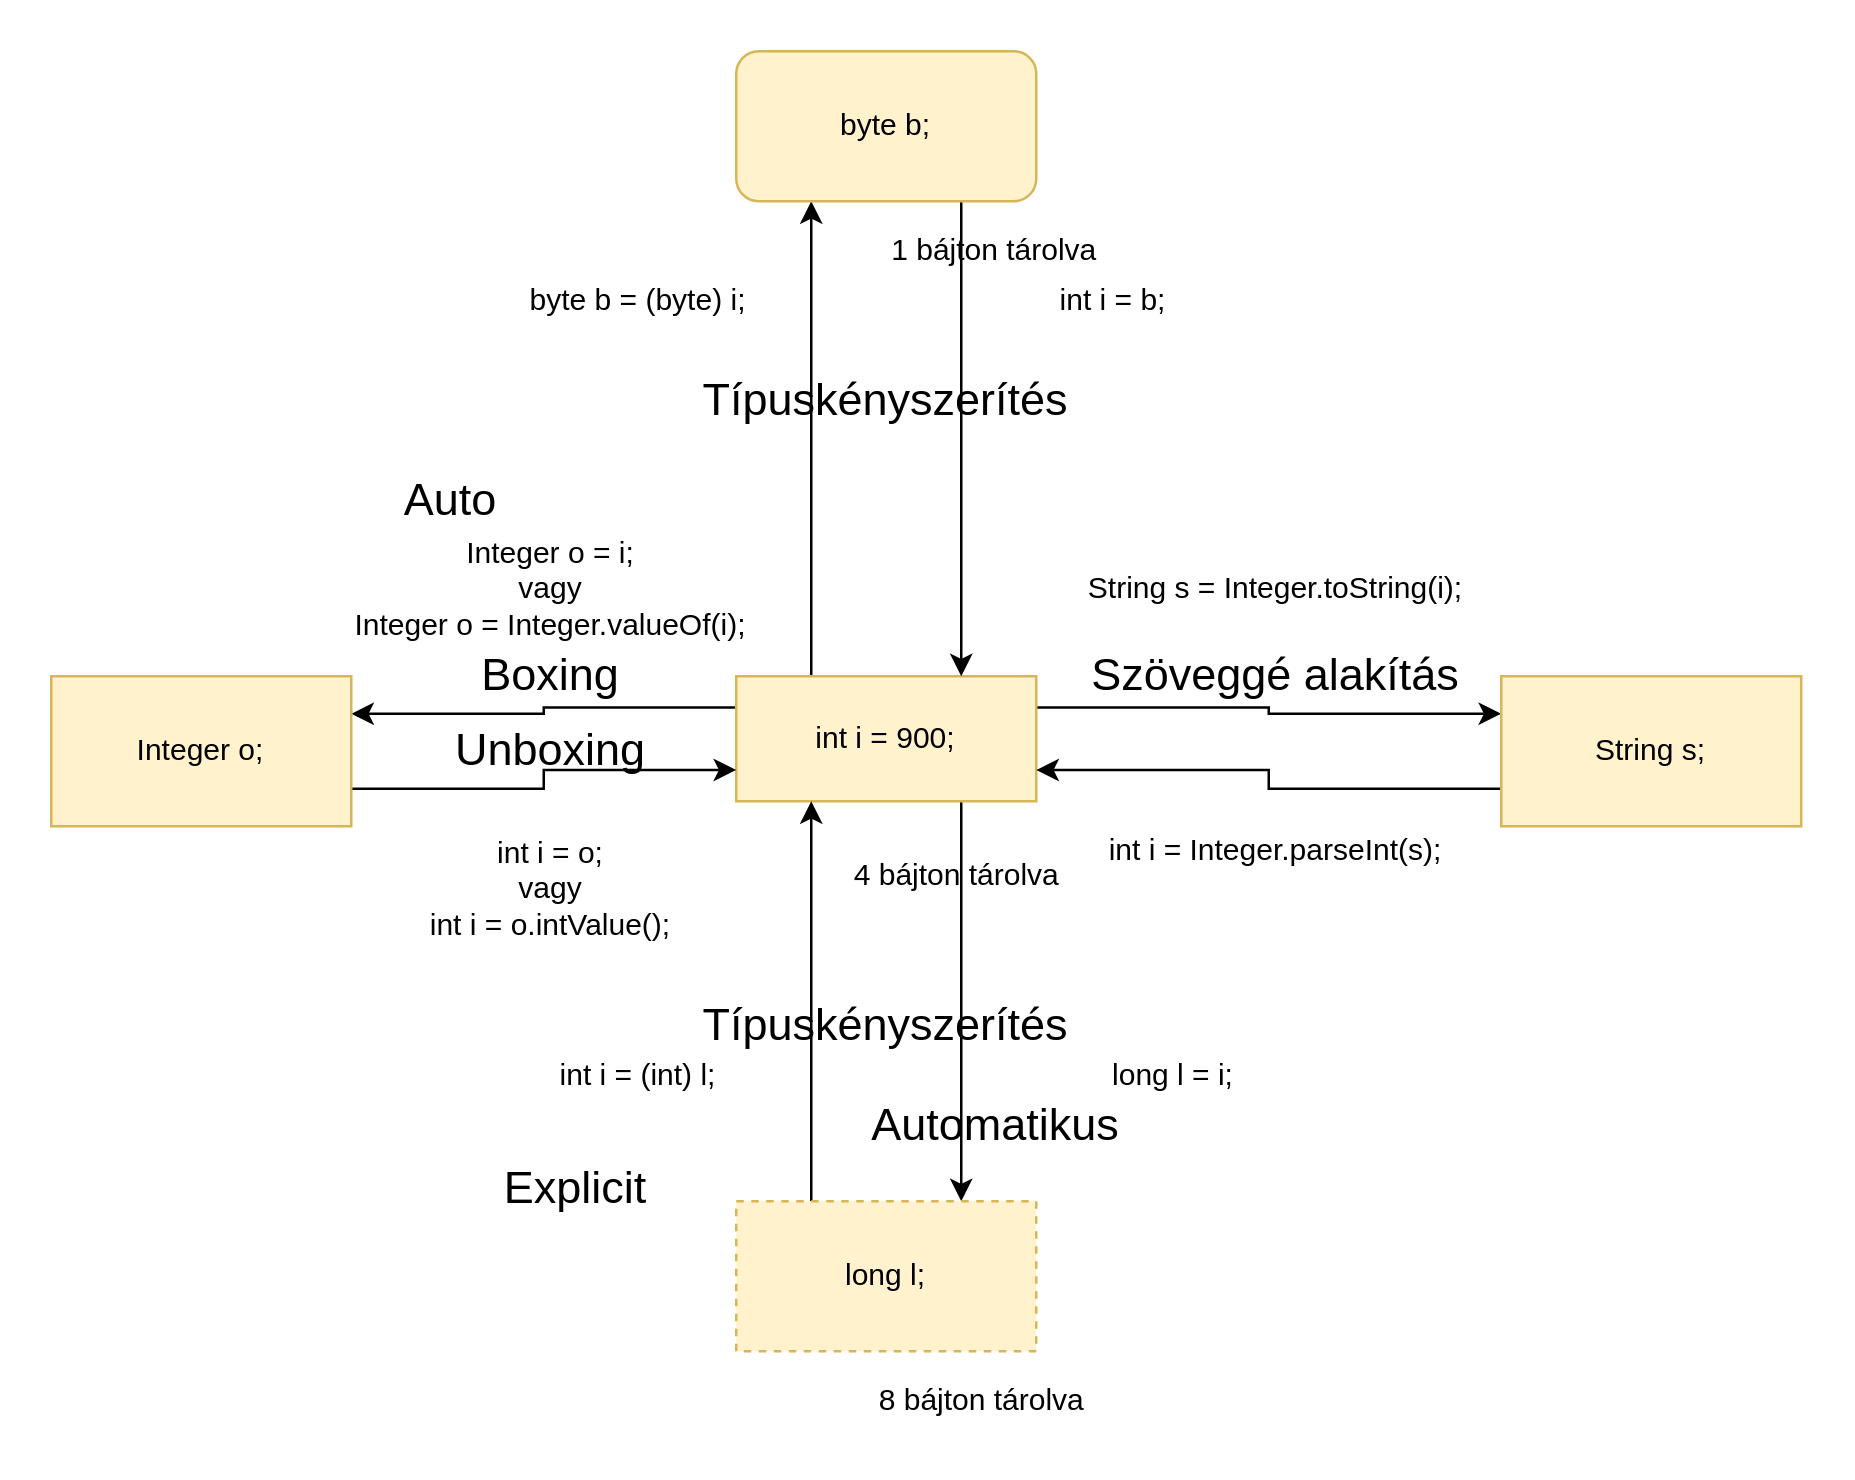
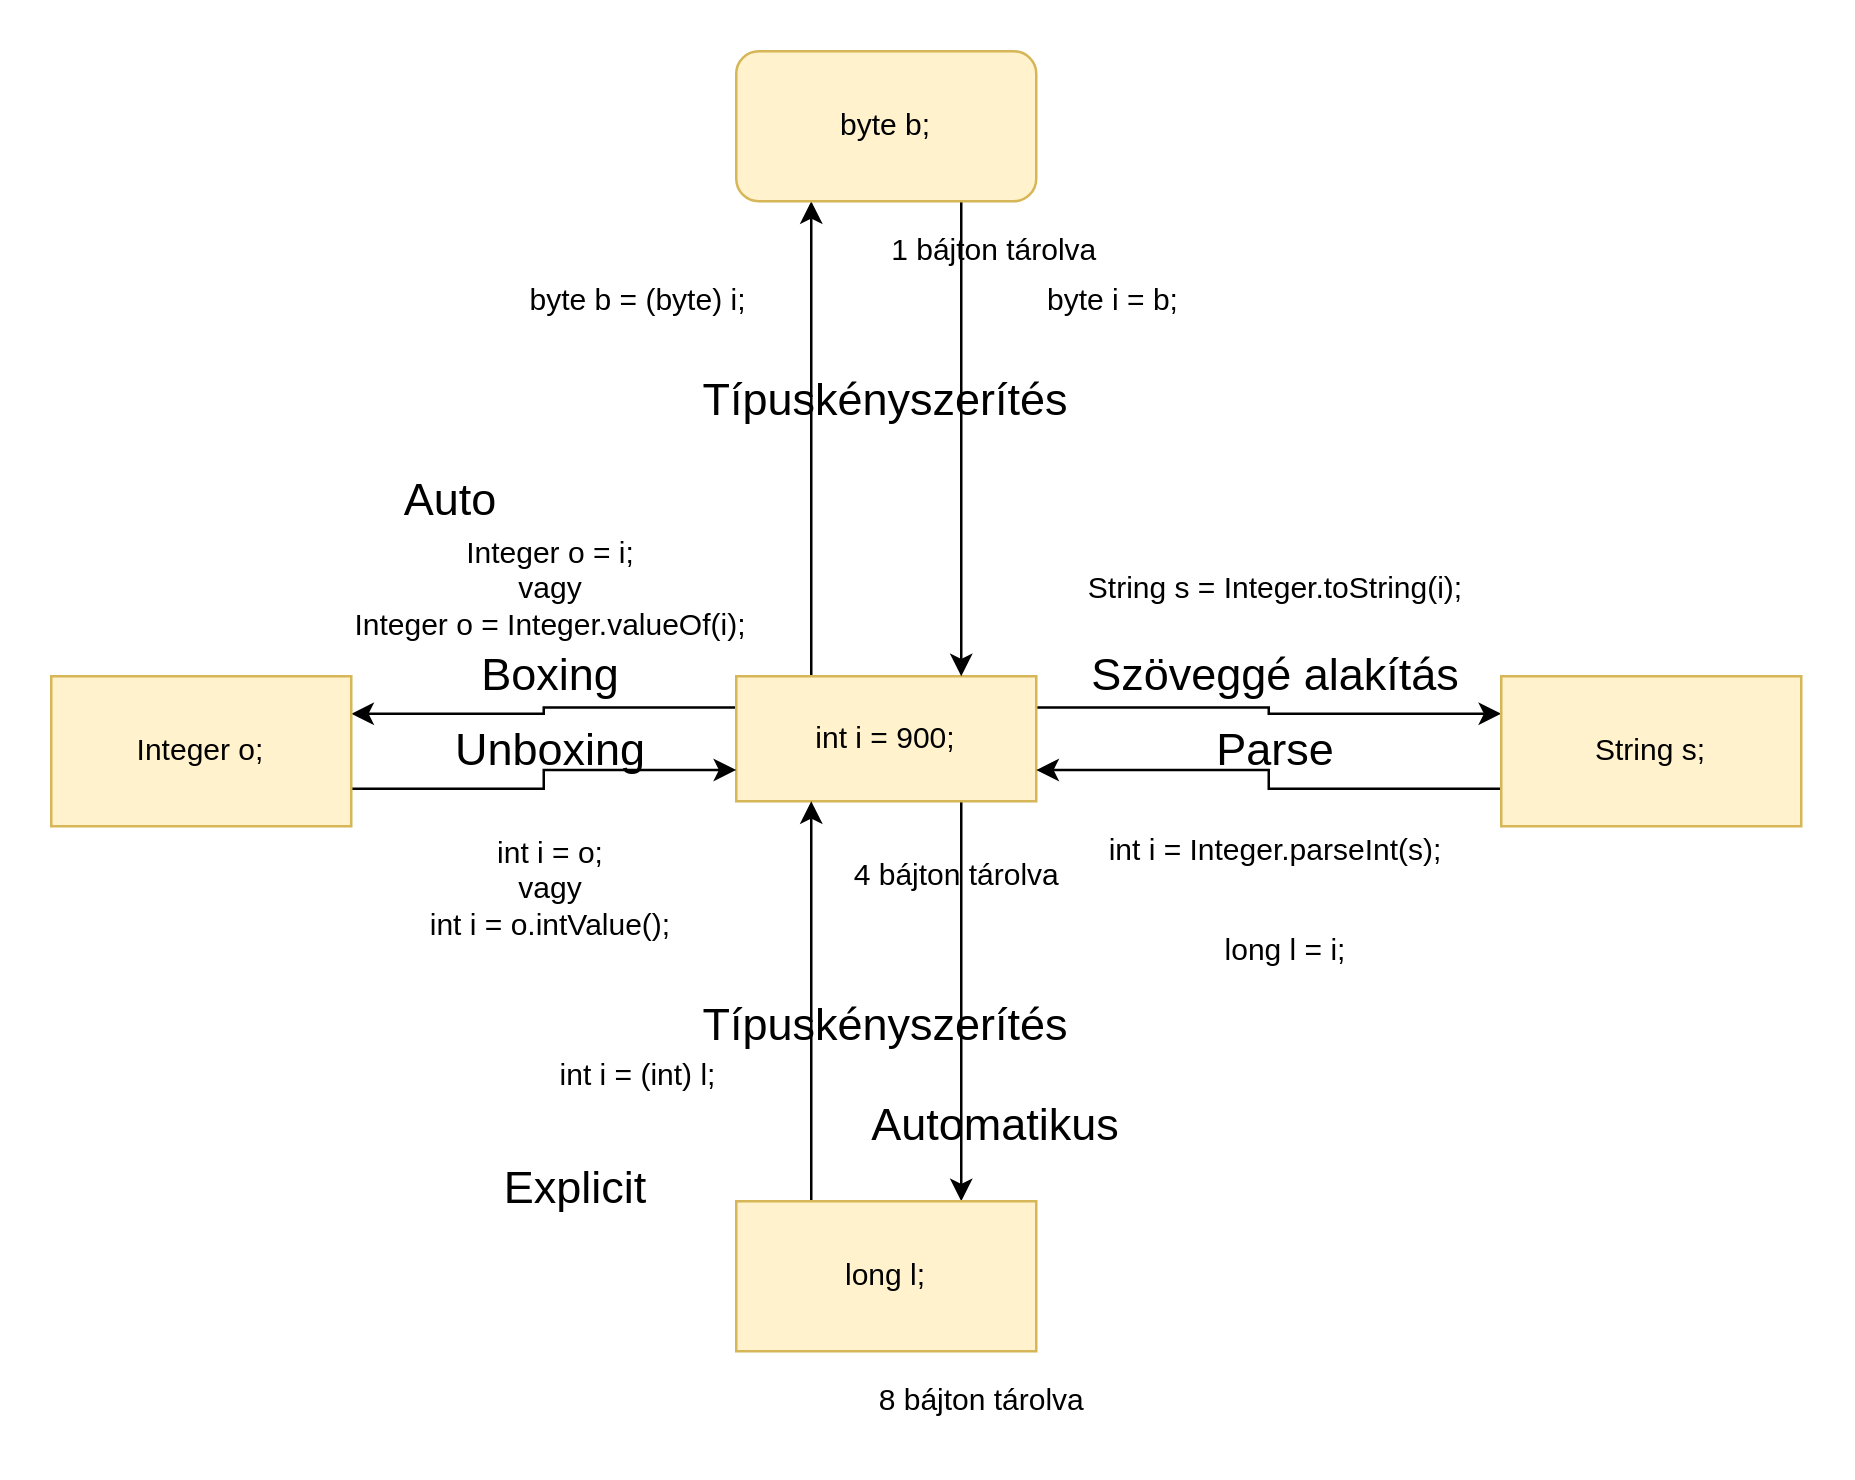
(1114, 301) -> (1114, 301)
none -> (1276, 751)
(1174, 1076) -> (1286, 951)
(886, 1276) -> (886, 1276)
